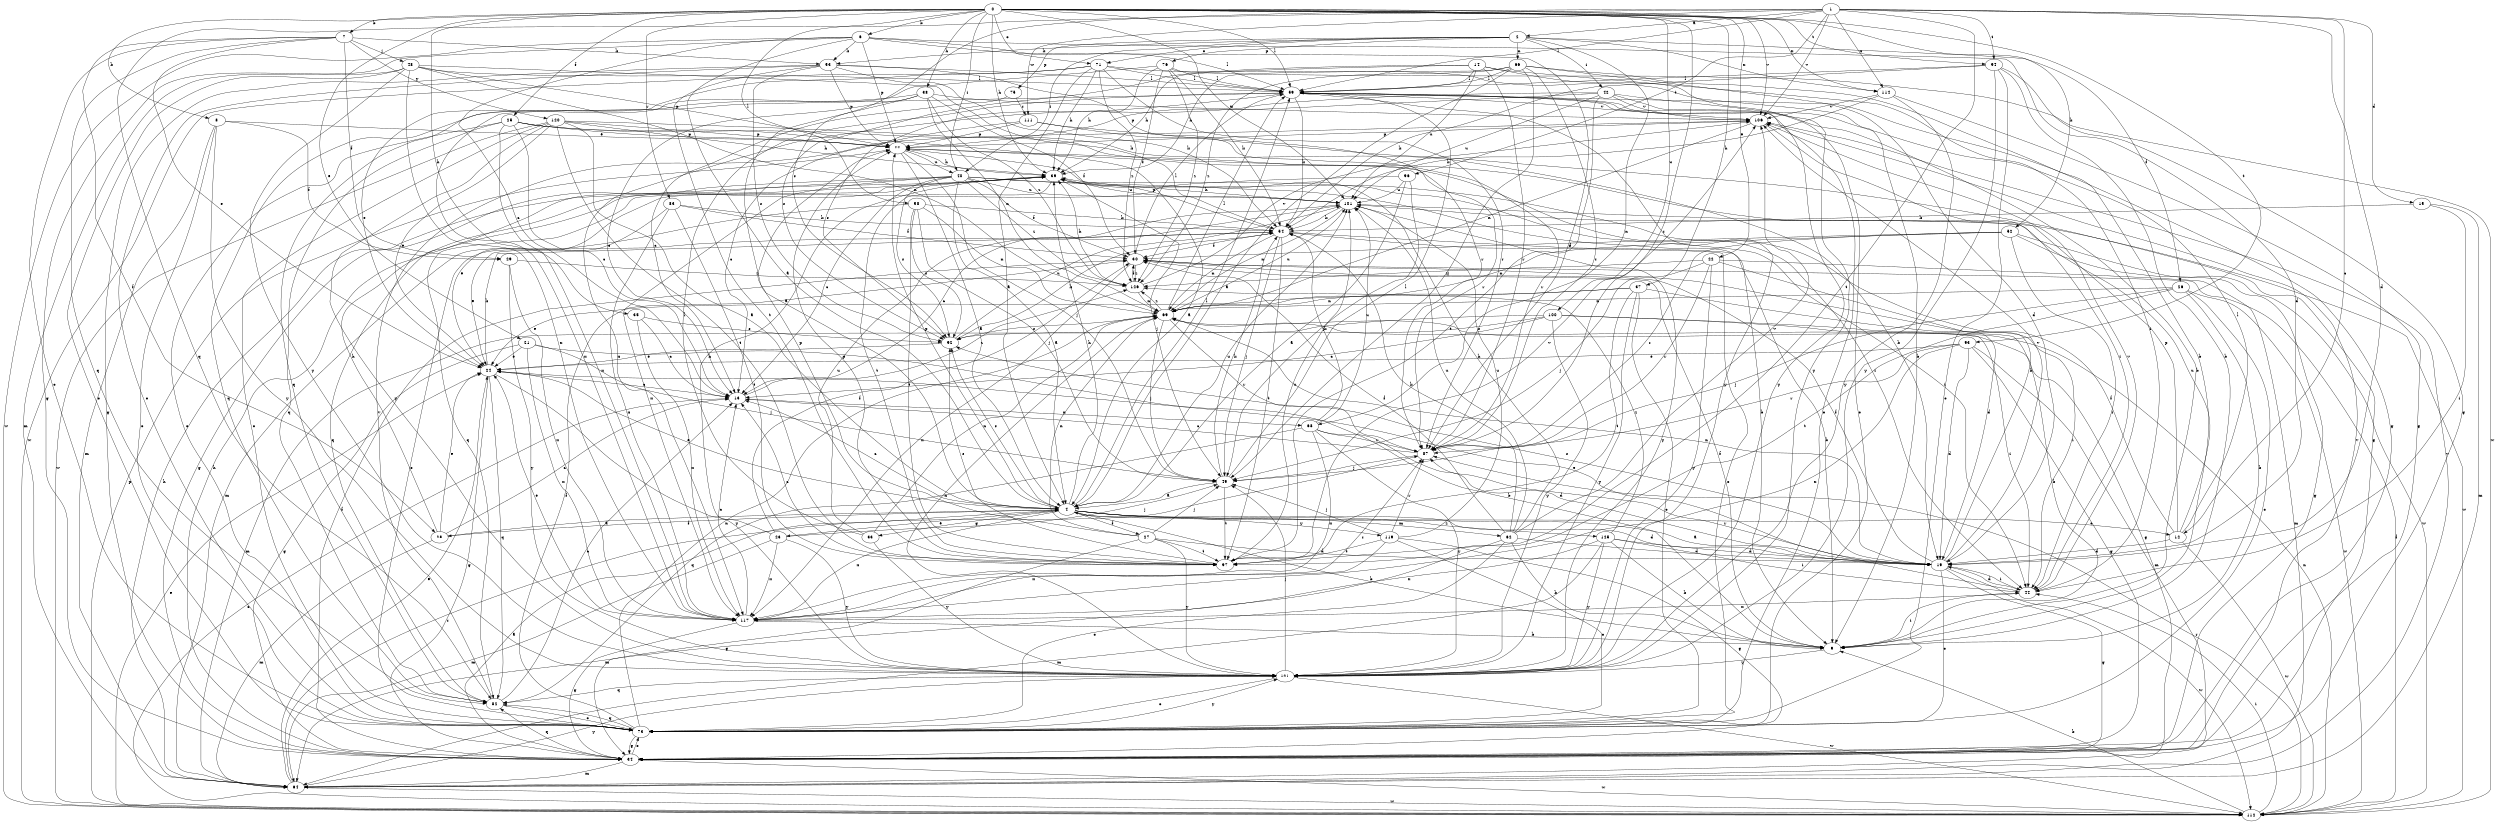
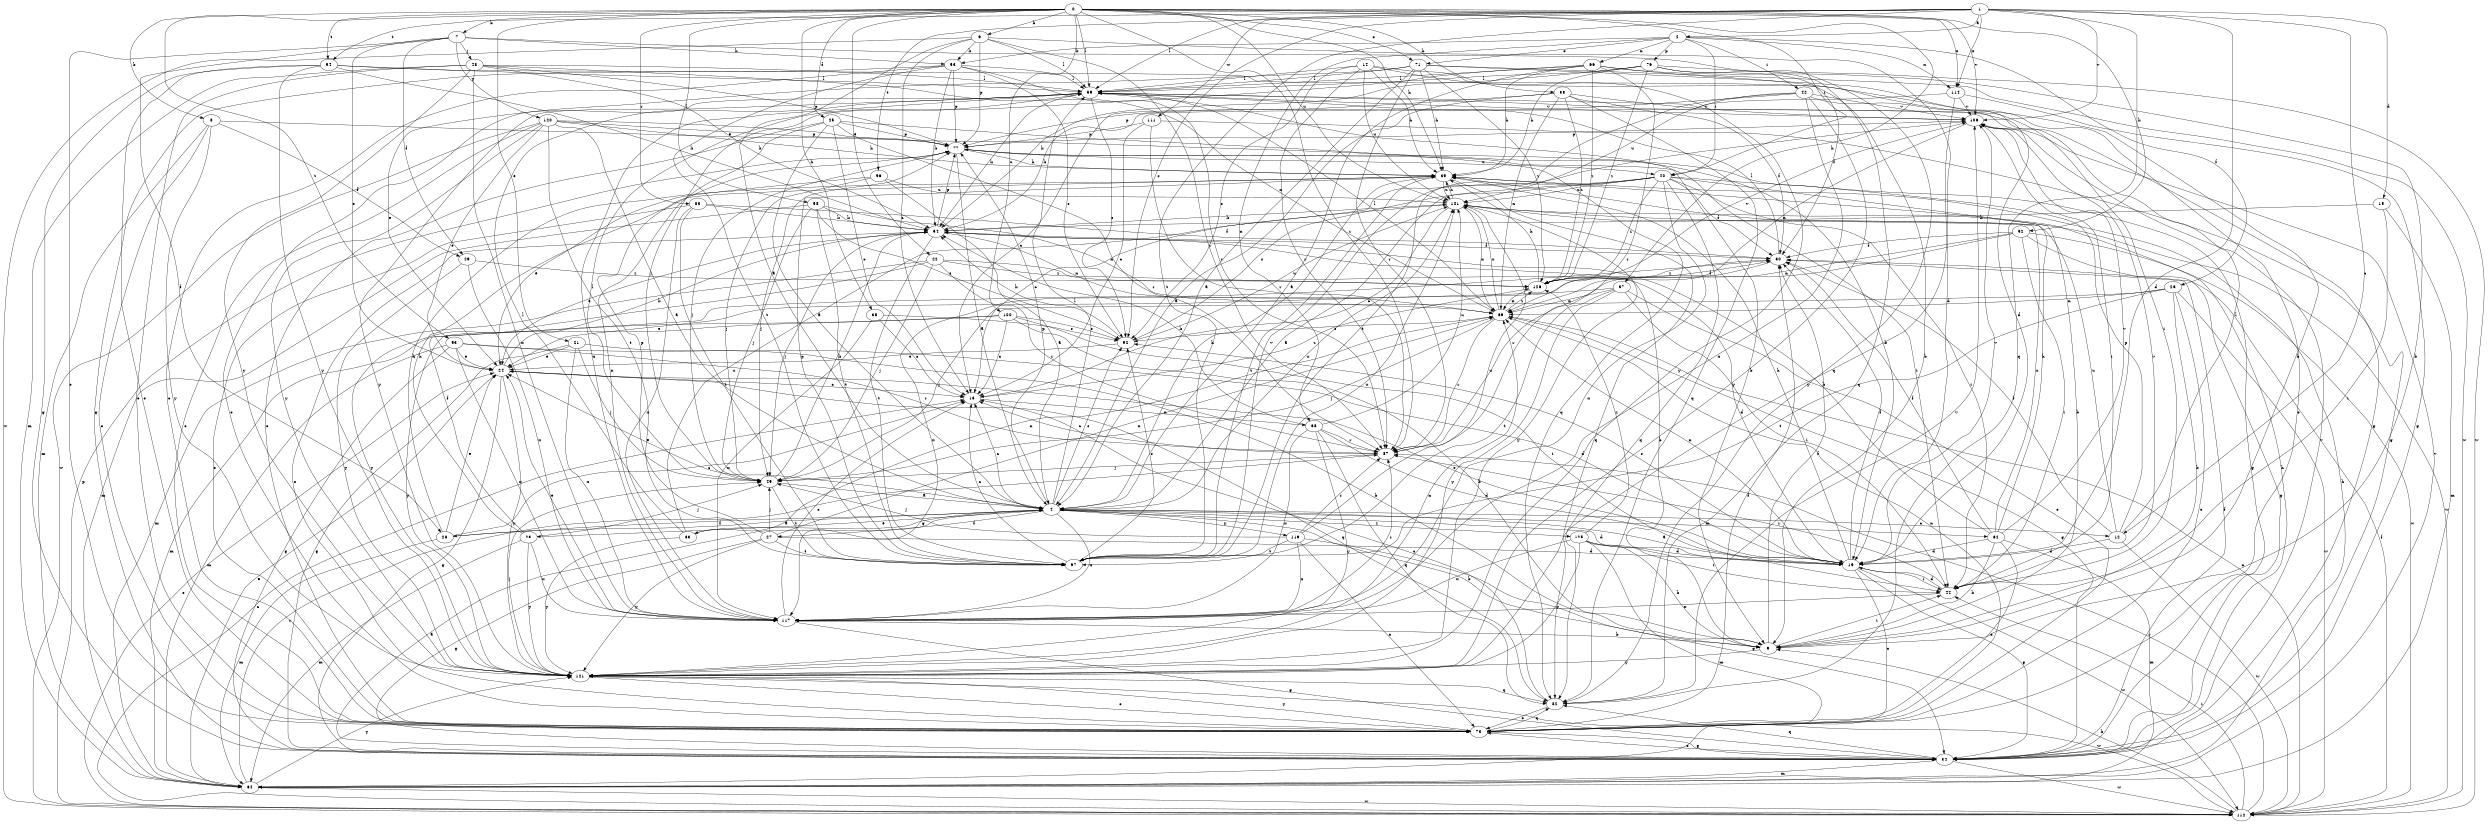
(1013, 93) -> none
(46, 294) -> none
